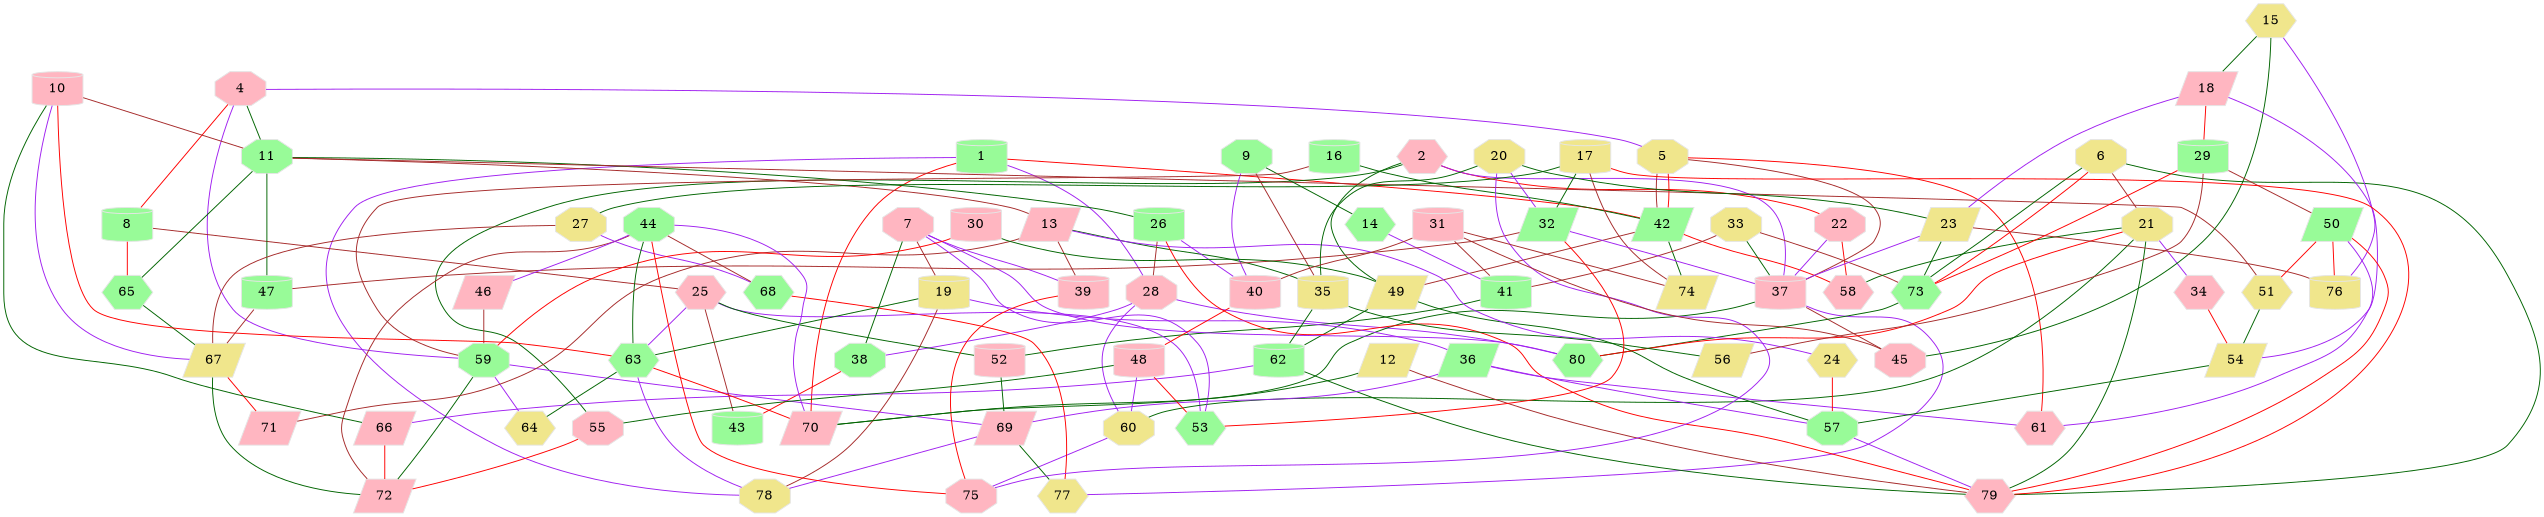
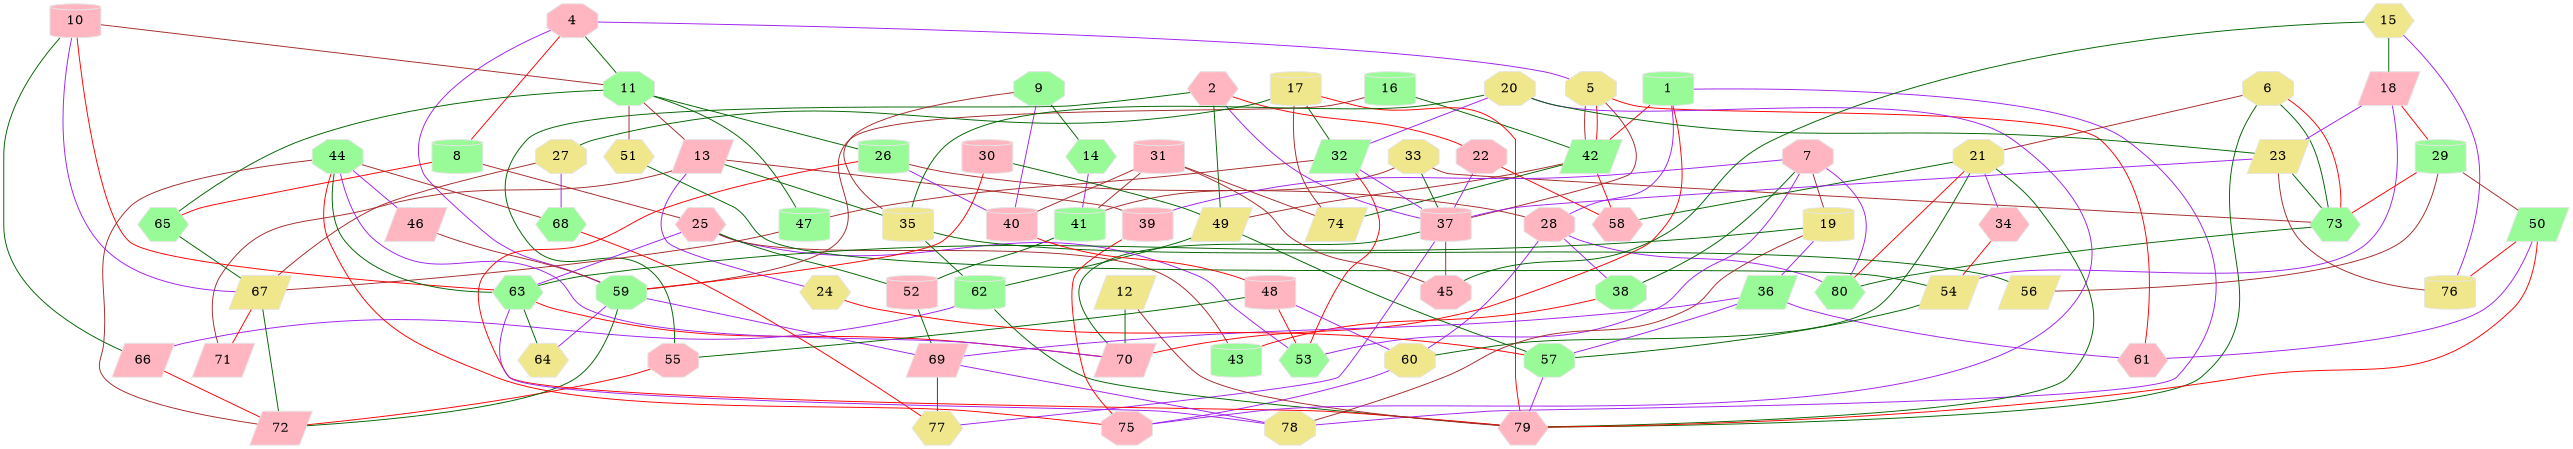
(2299, 259) -> none
